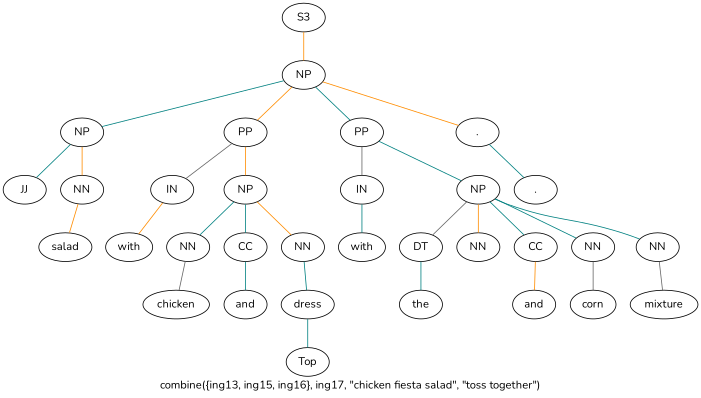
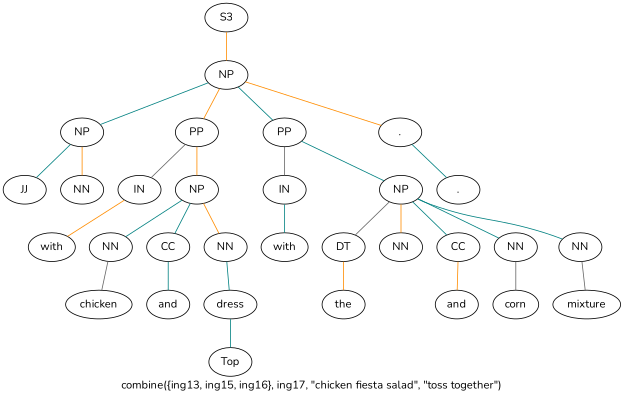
(65, 247) -> none
(421, 276) -> (344, 276)
